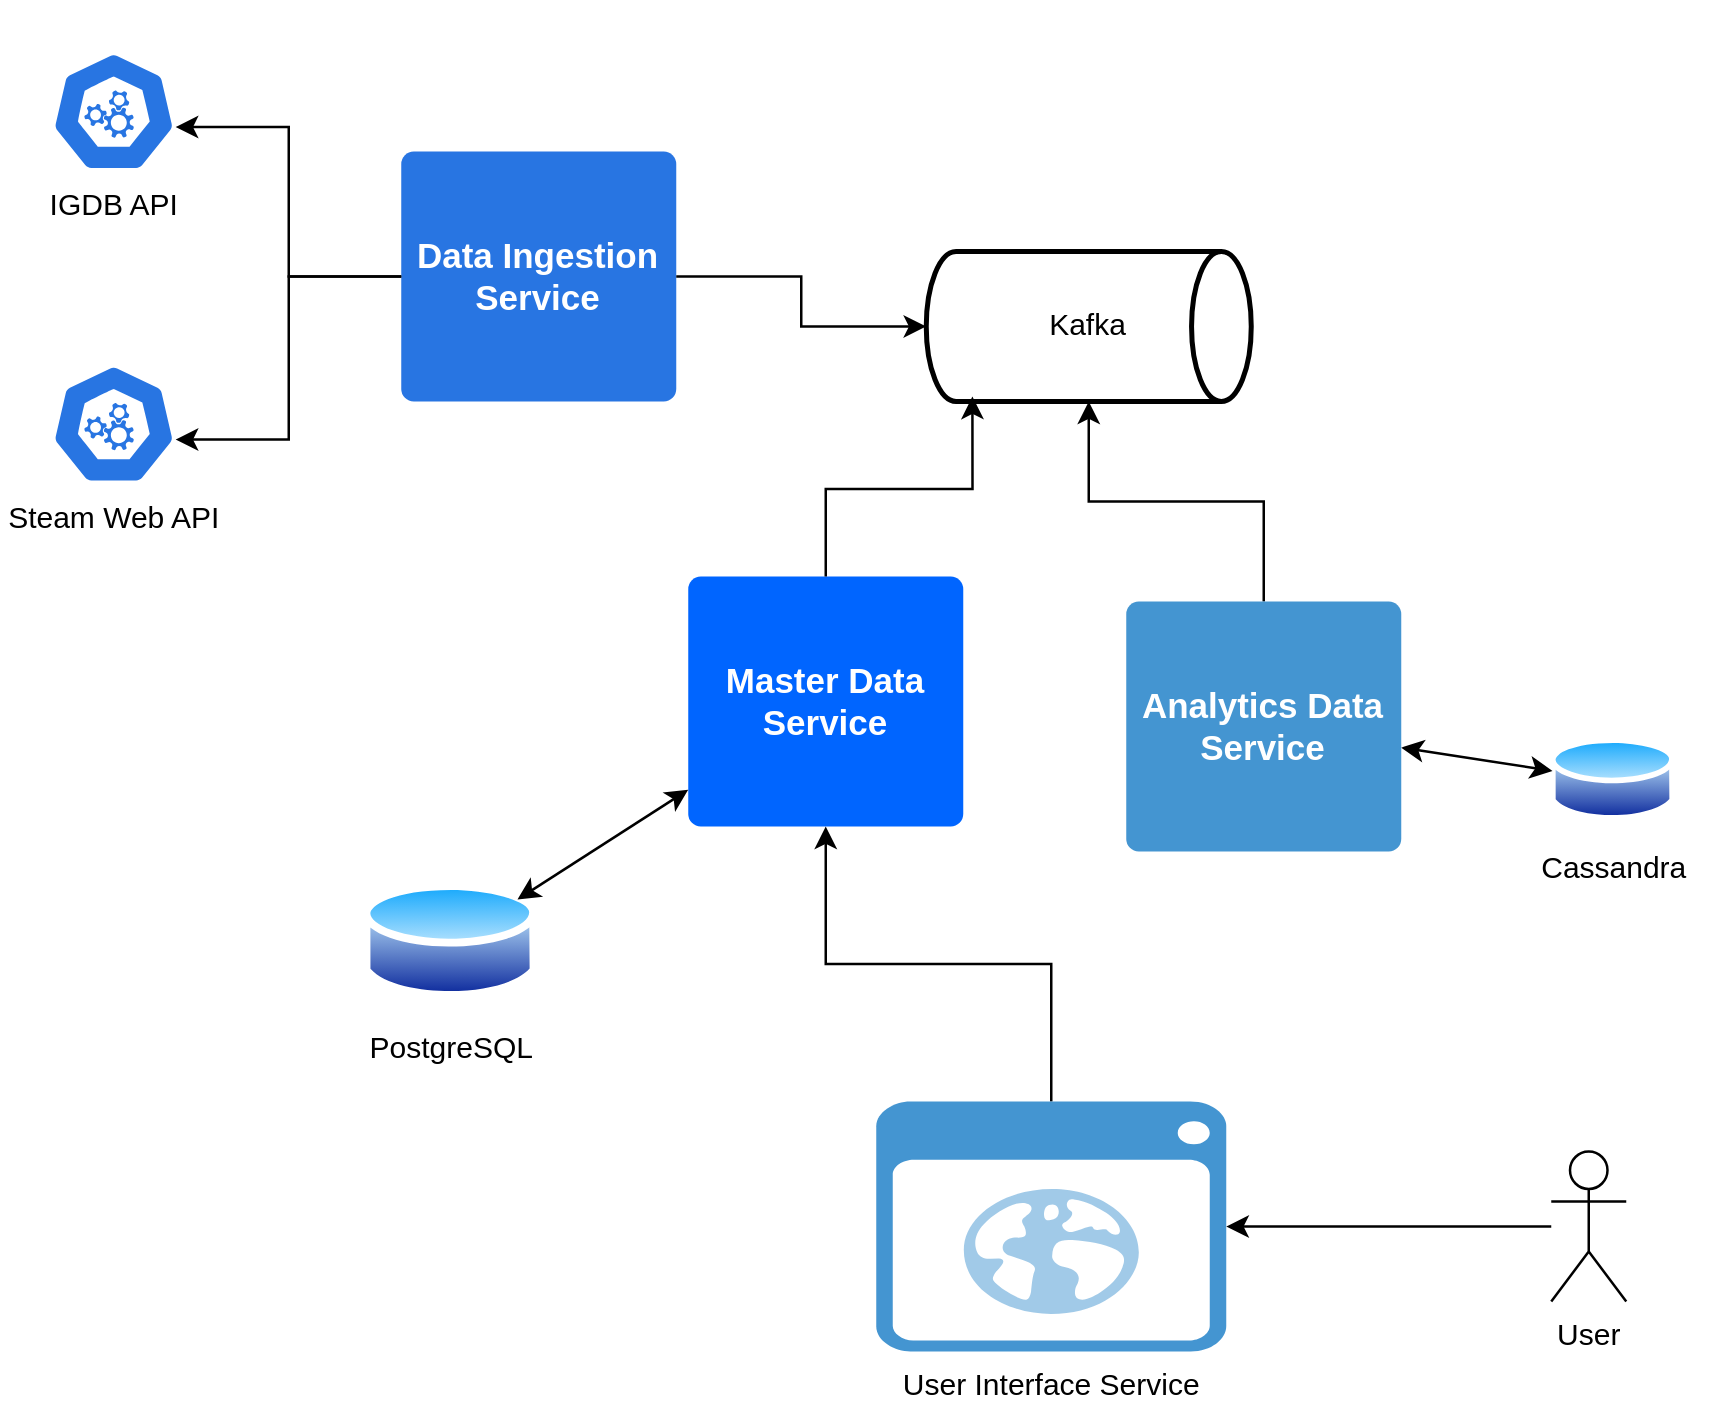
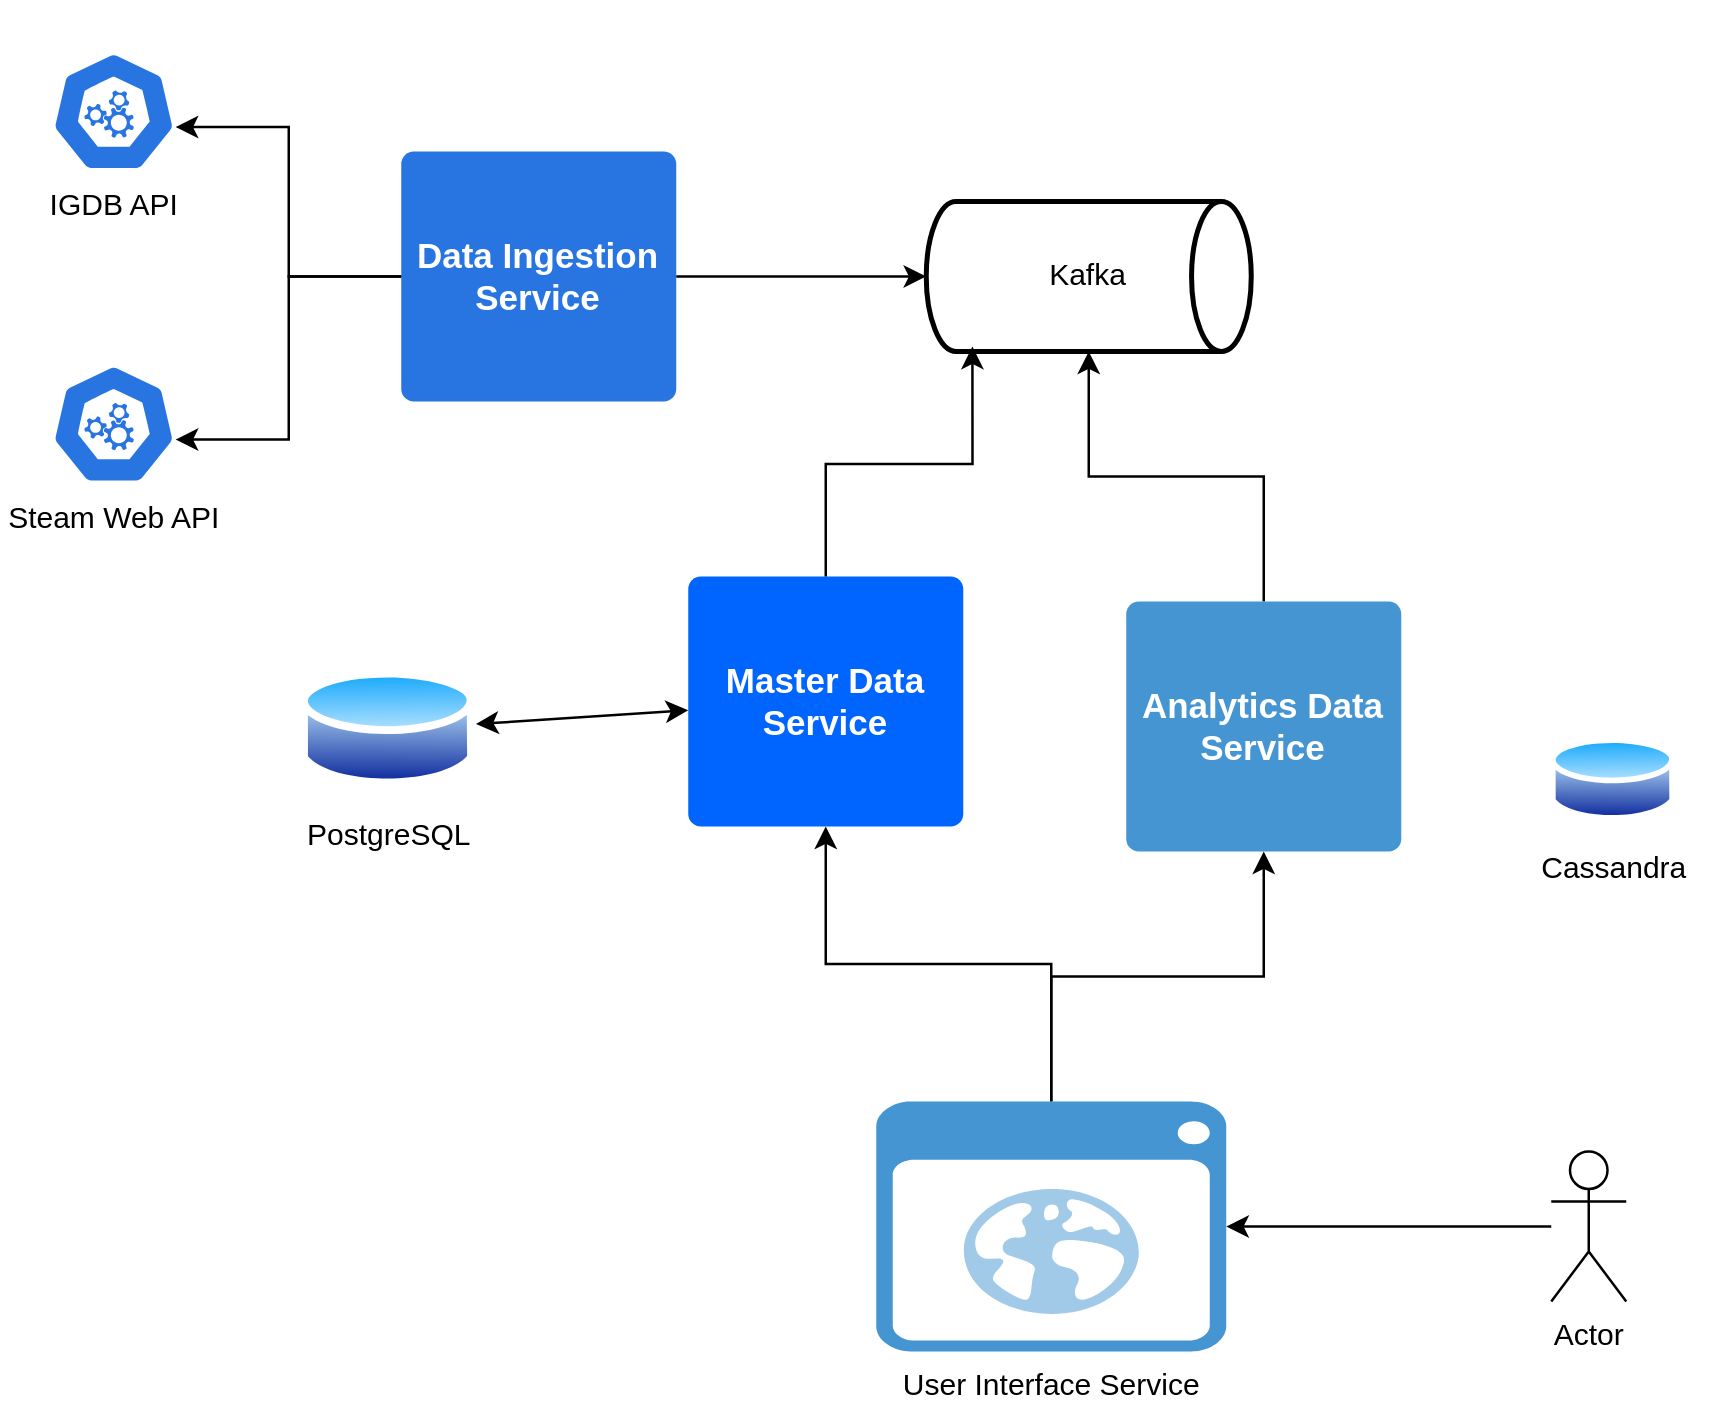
(1089, 326) -> (1089, 276)
(1477, 759) -> none
(451, 941) -> (389, 729)
none -> (1214, 976)
(1590, 1337) -> (1590, 1337)
